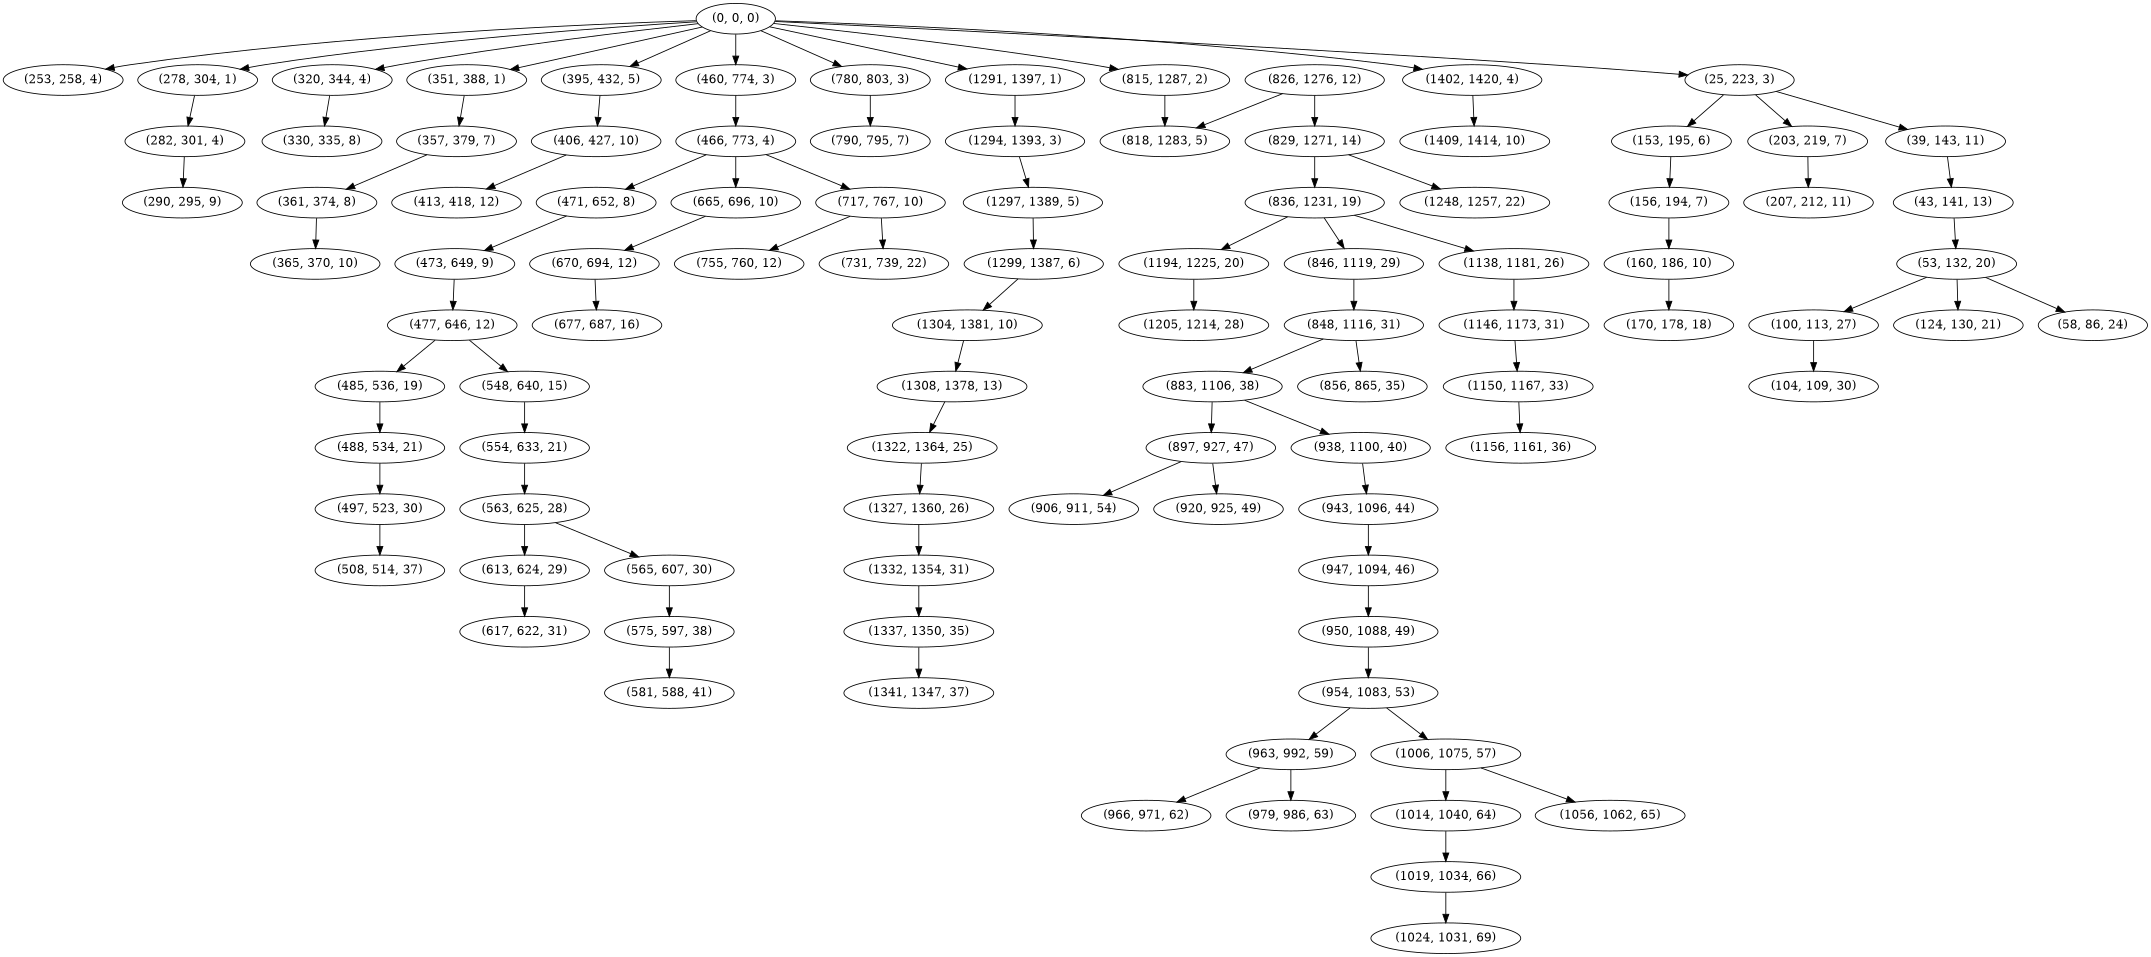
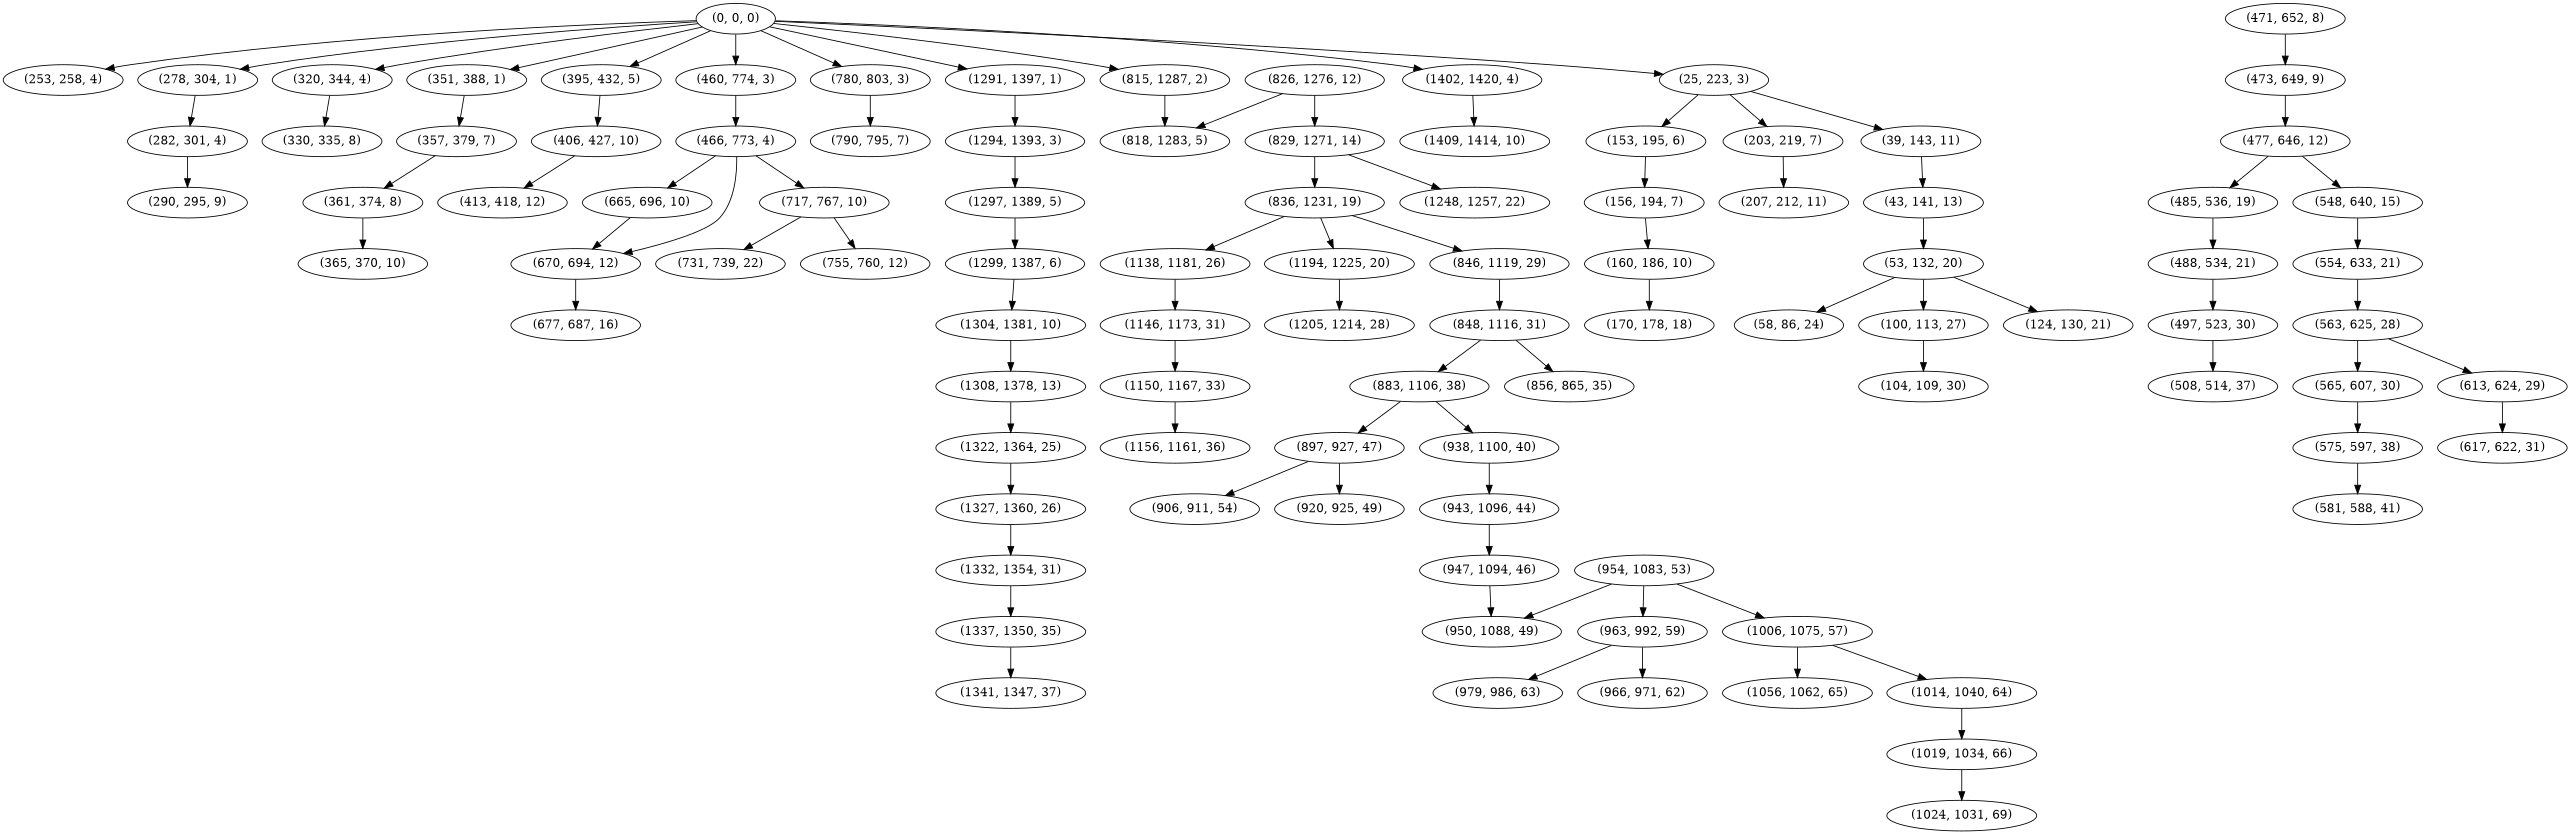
(670, 170) -> (708, 227)
(1368, 658) -> (1572, 600)
